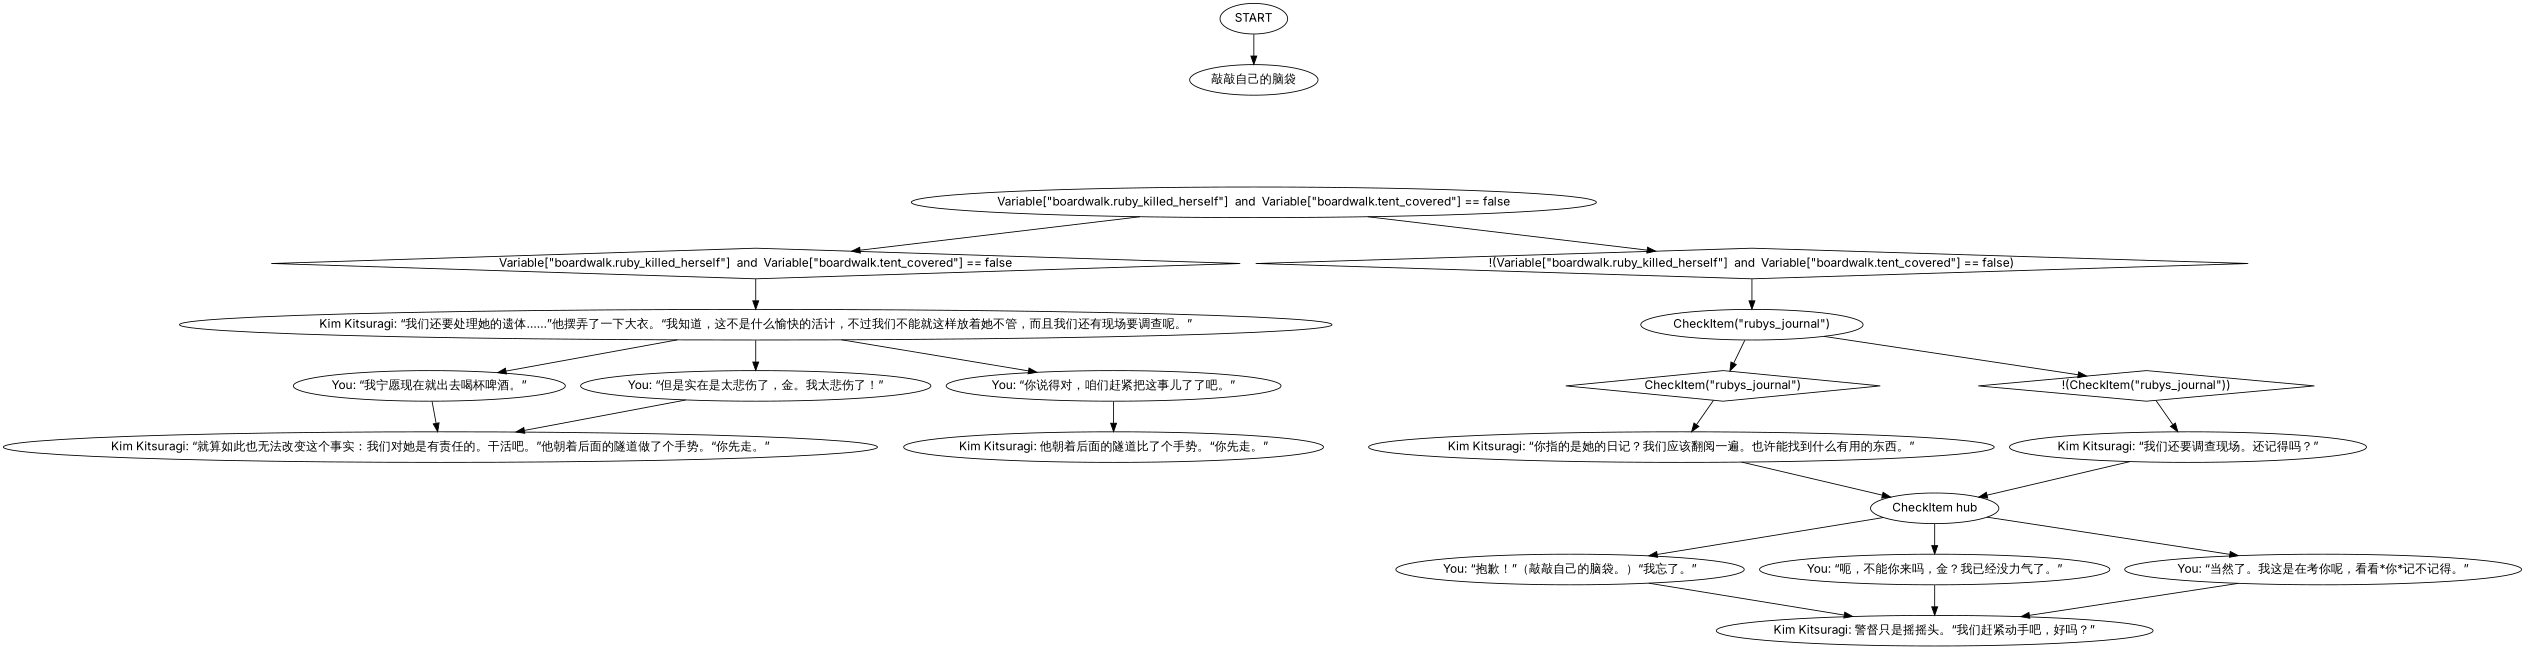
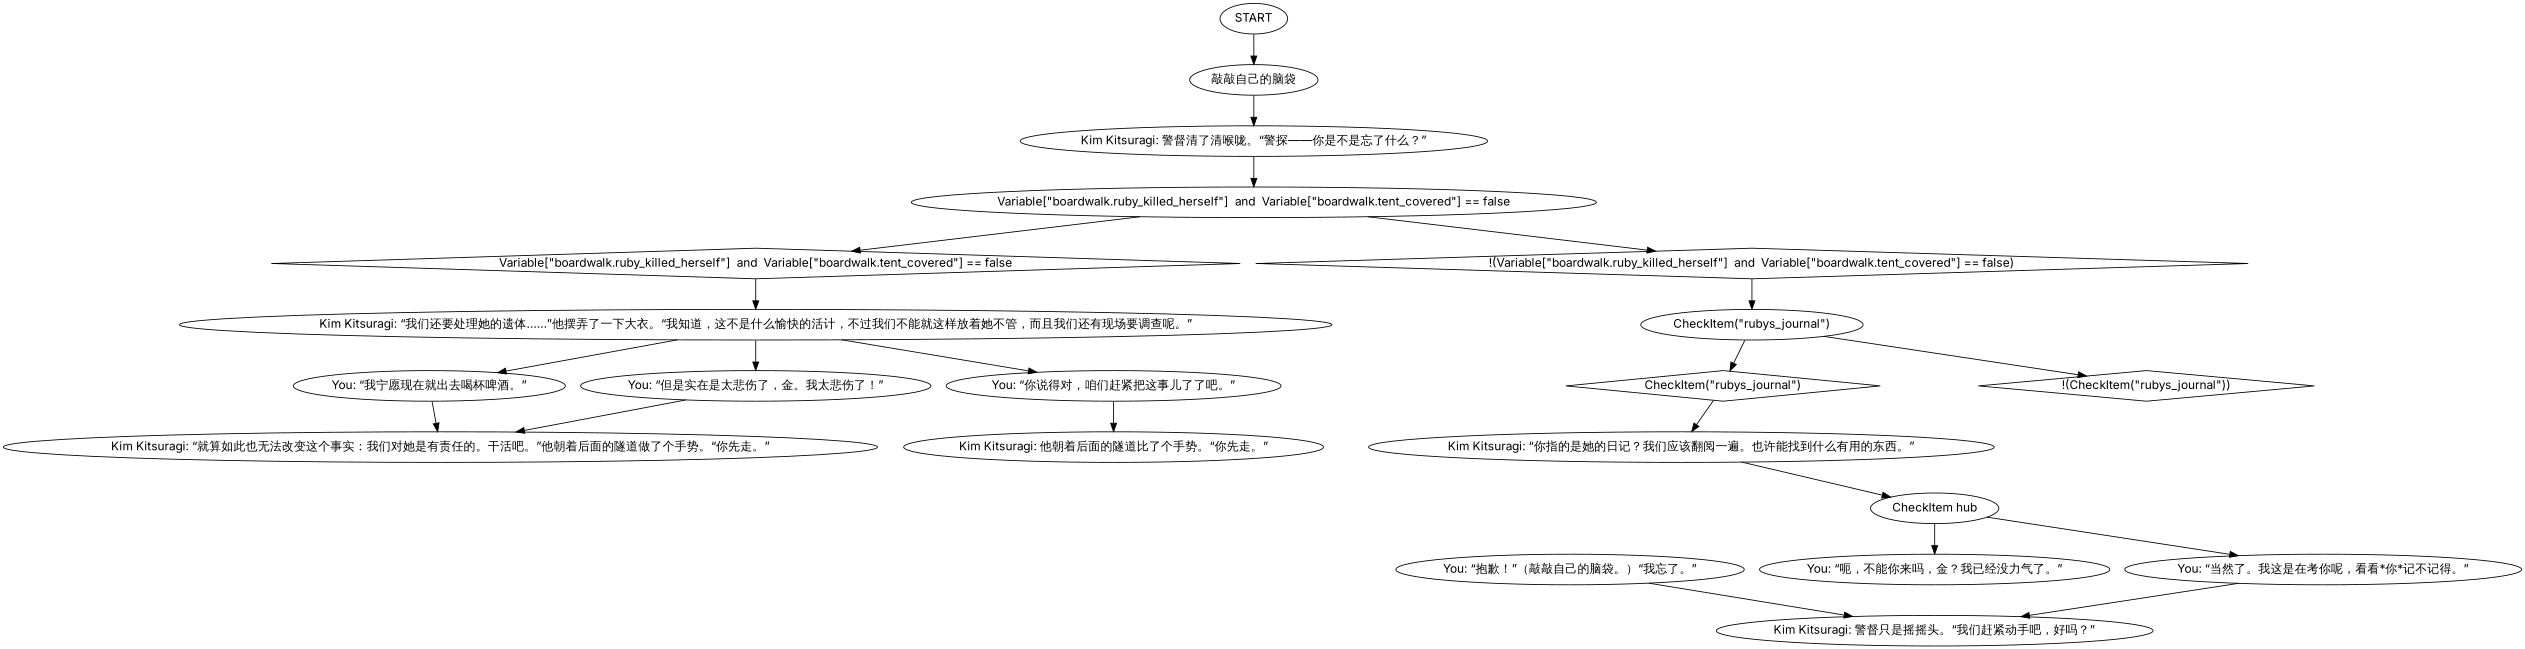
none -> (1254, 141)
(2188, 447) -> none
(1770, 536) -> none
(1935, 596) -> none
